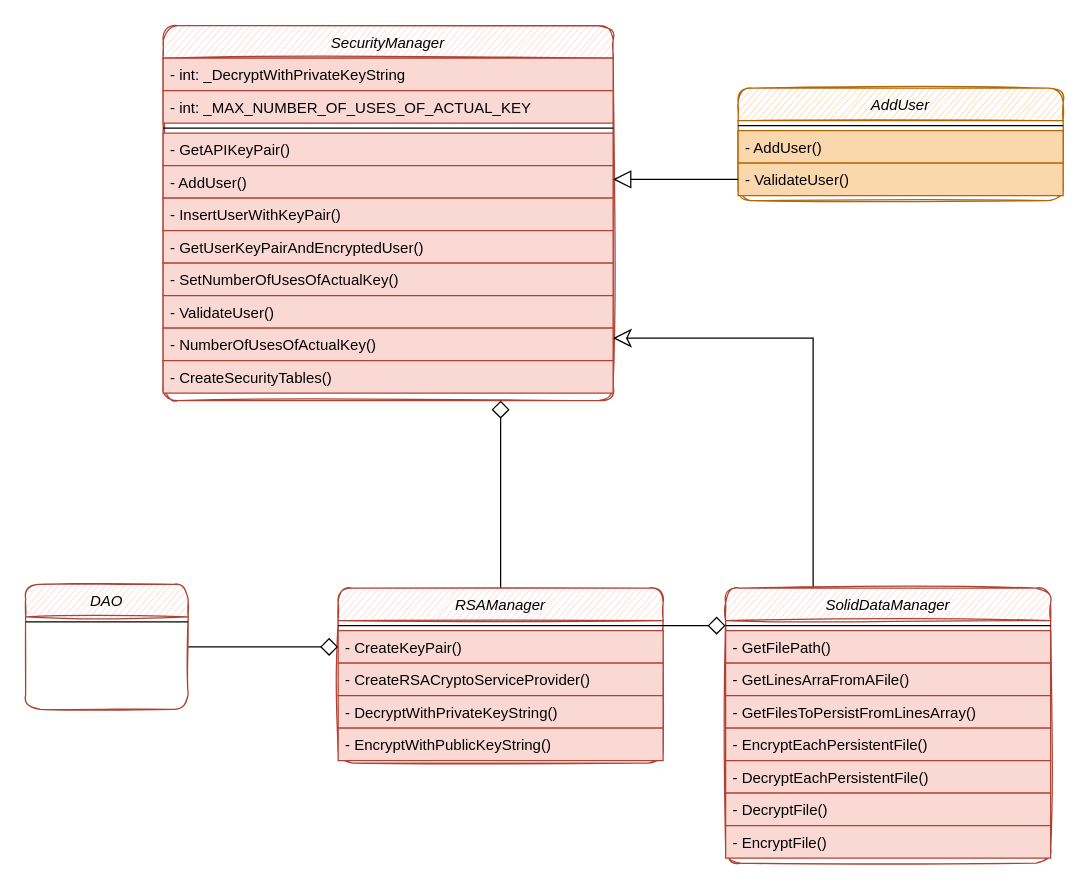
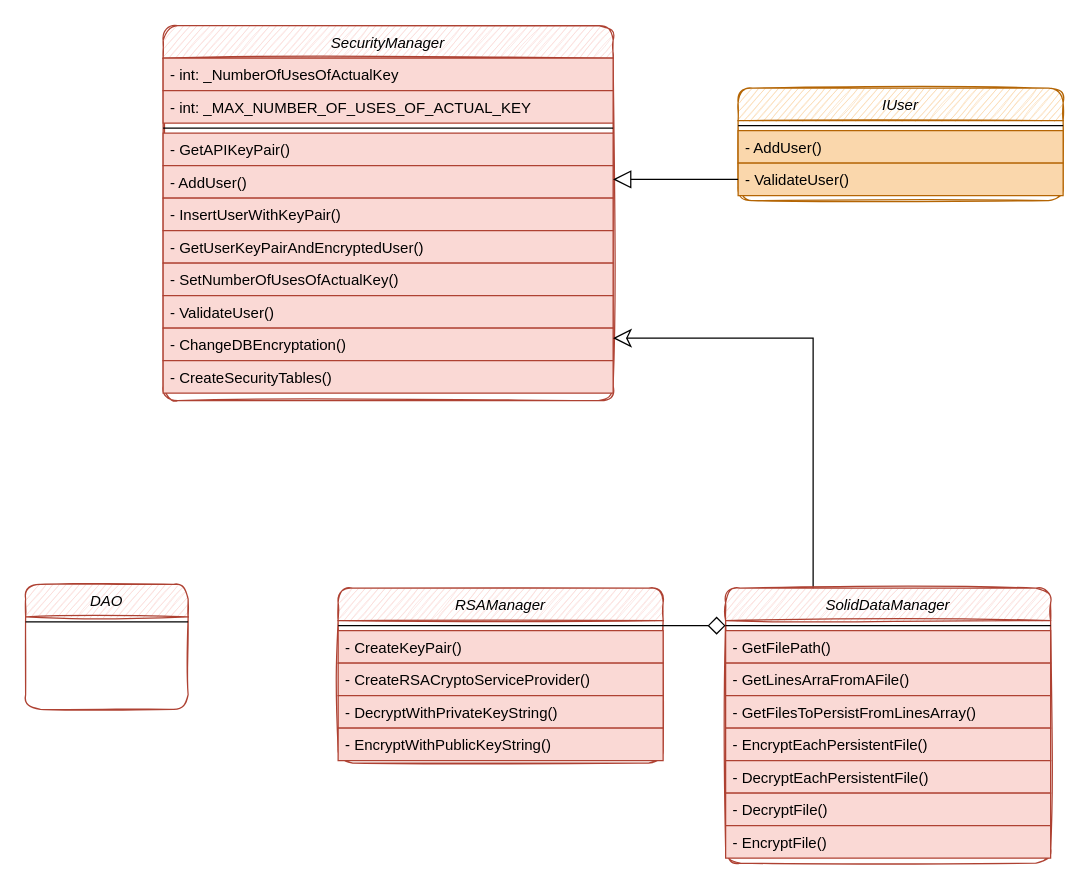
(303, 75) -> (290, 75)
(900, 105) -> (900, 105)
(280, 345) -> (267, 345)
(501, 502) -> none
(255, 647) -> none
